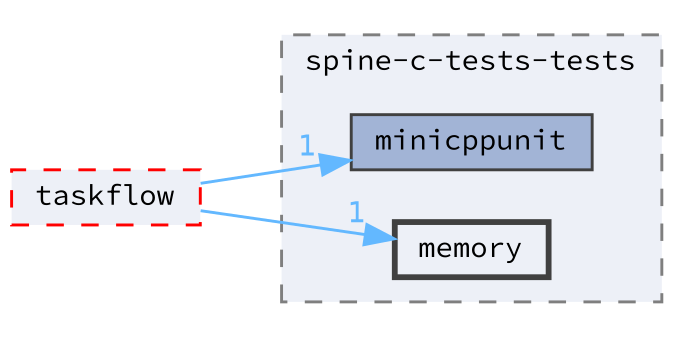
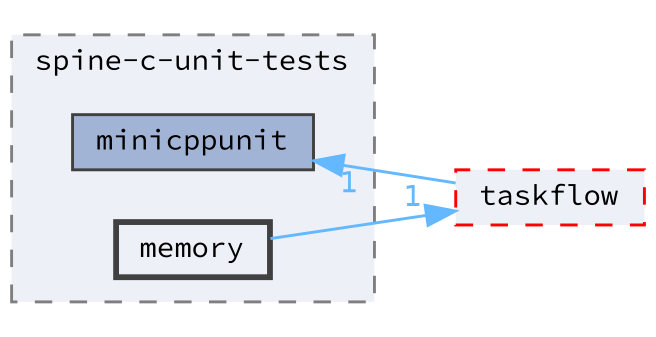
(472, 62) -> (193, 62)
(299, 225) -> (348, 227)
